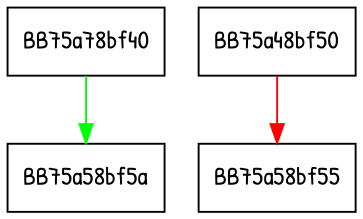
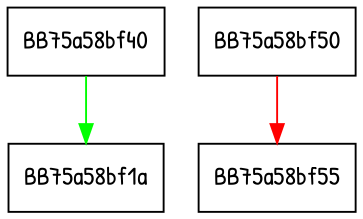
(86, 42) -> (86, 42)
(277, 42) -> (277, 42)
(86, 178) -> (86, 178)
